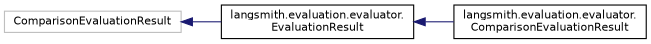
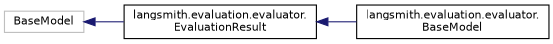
(93, 22) -> (44, 22)
(550, 22) -> (453, 22)
